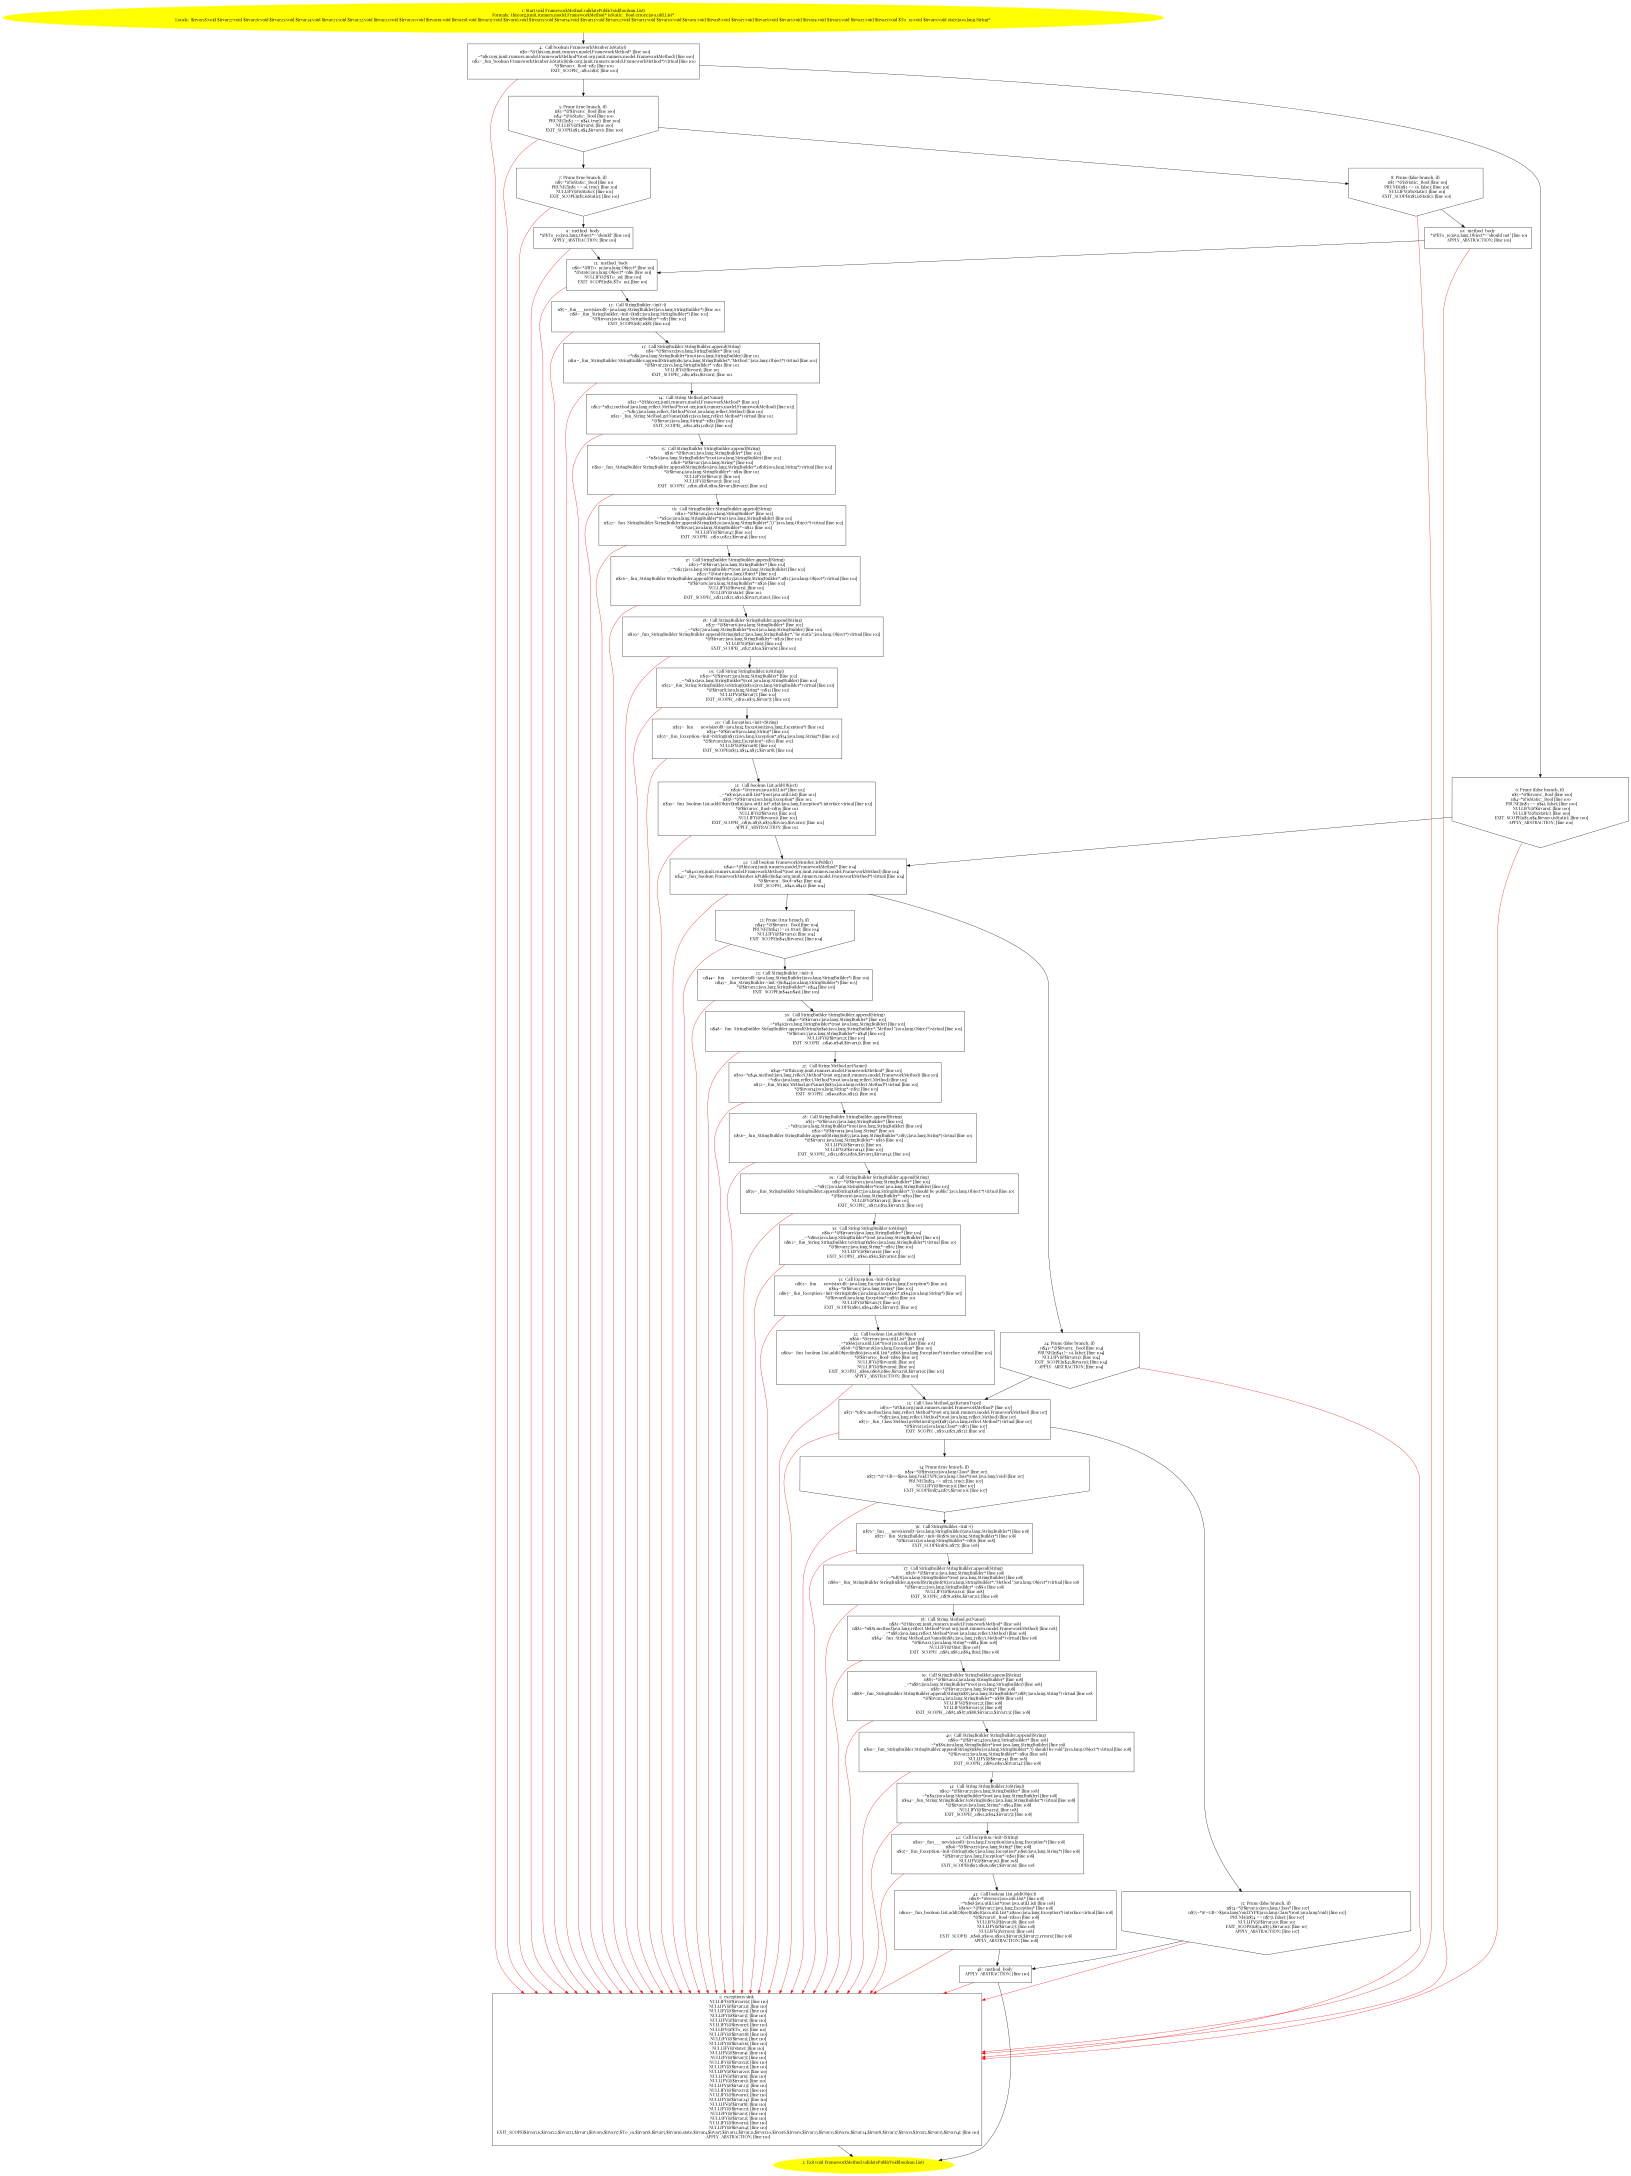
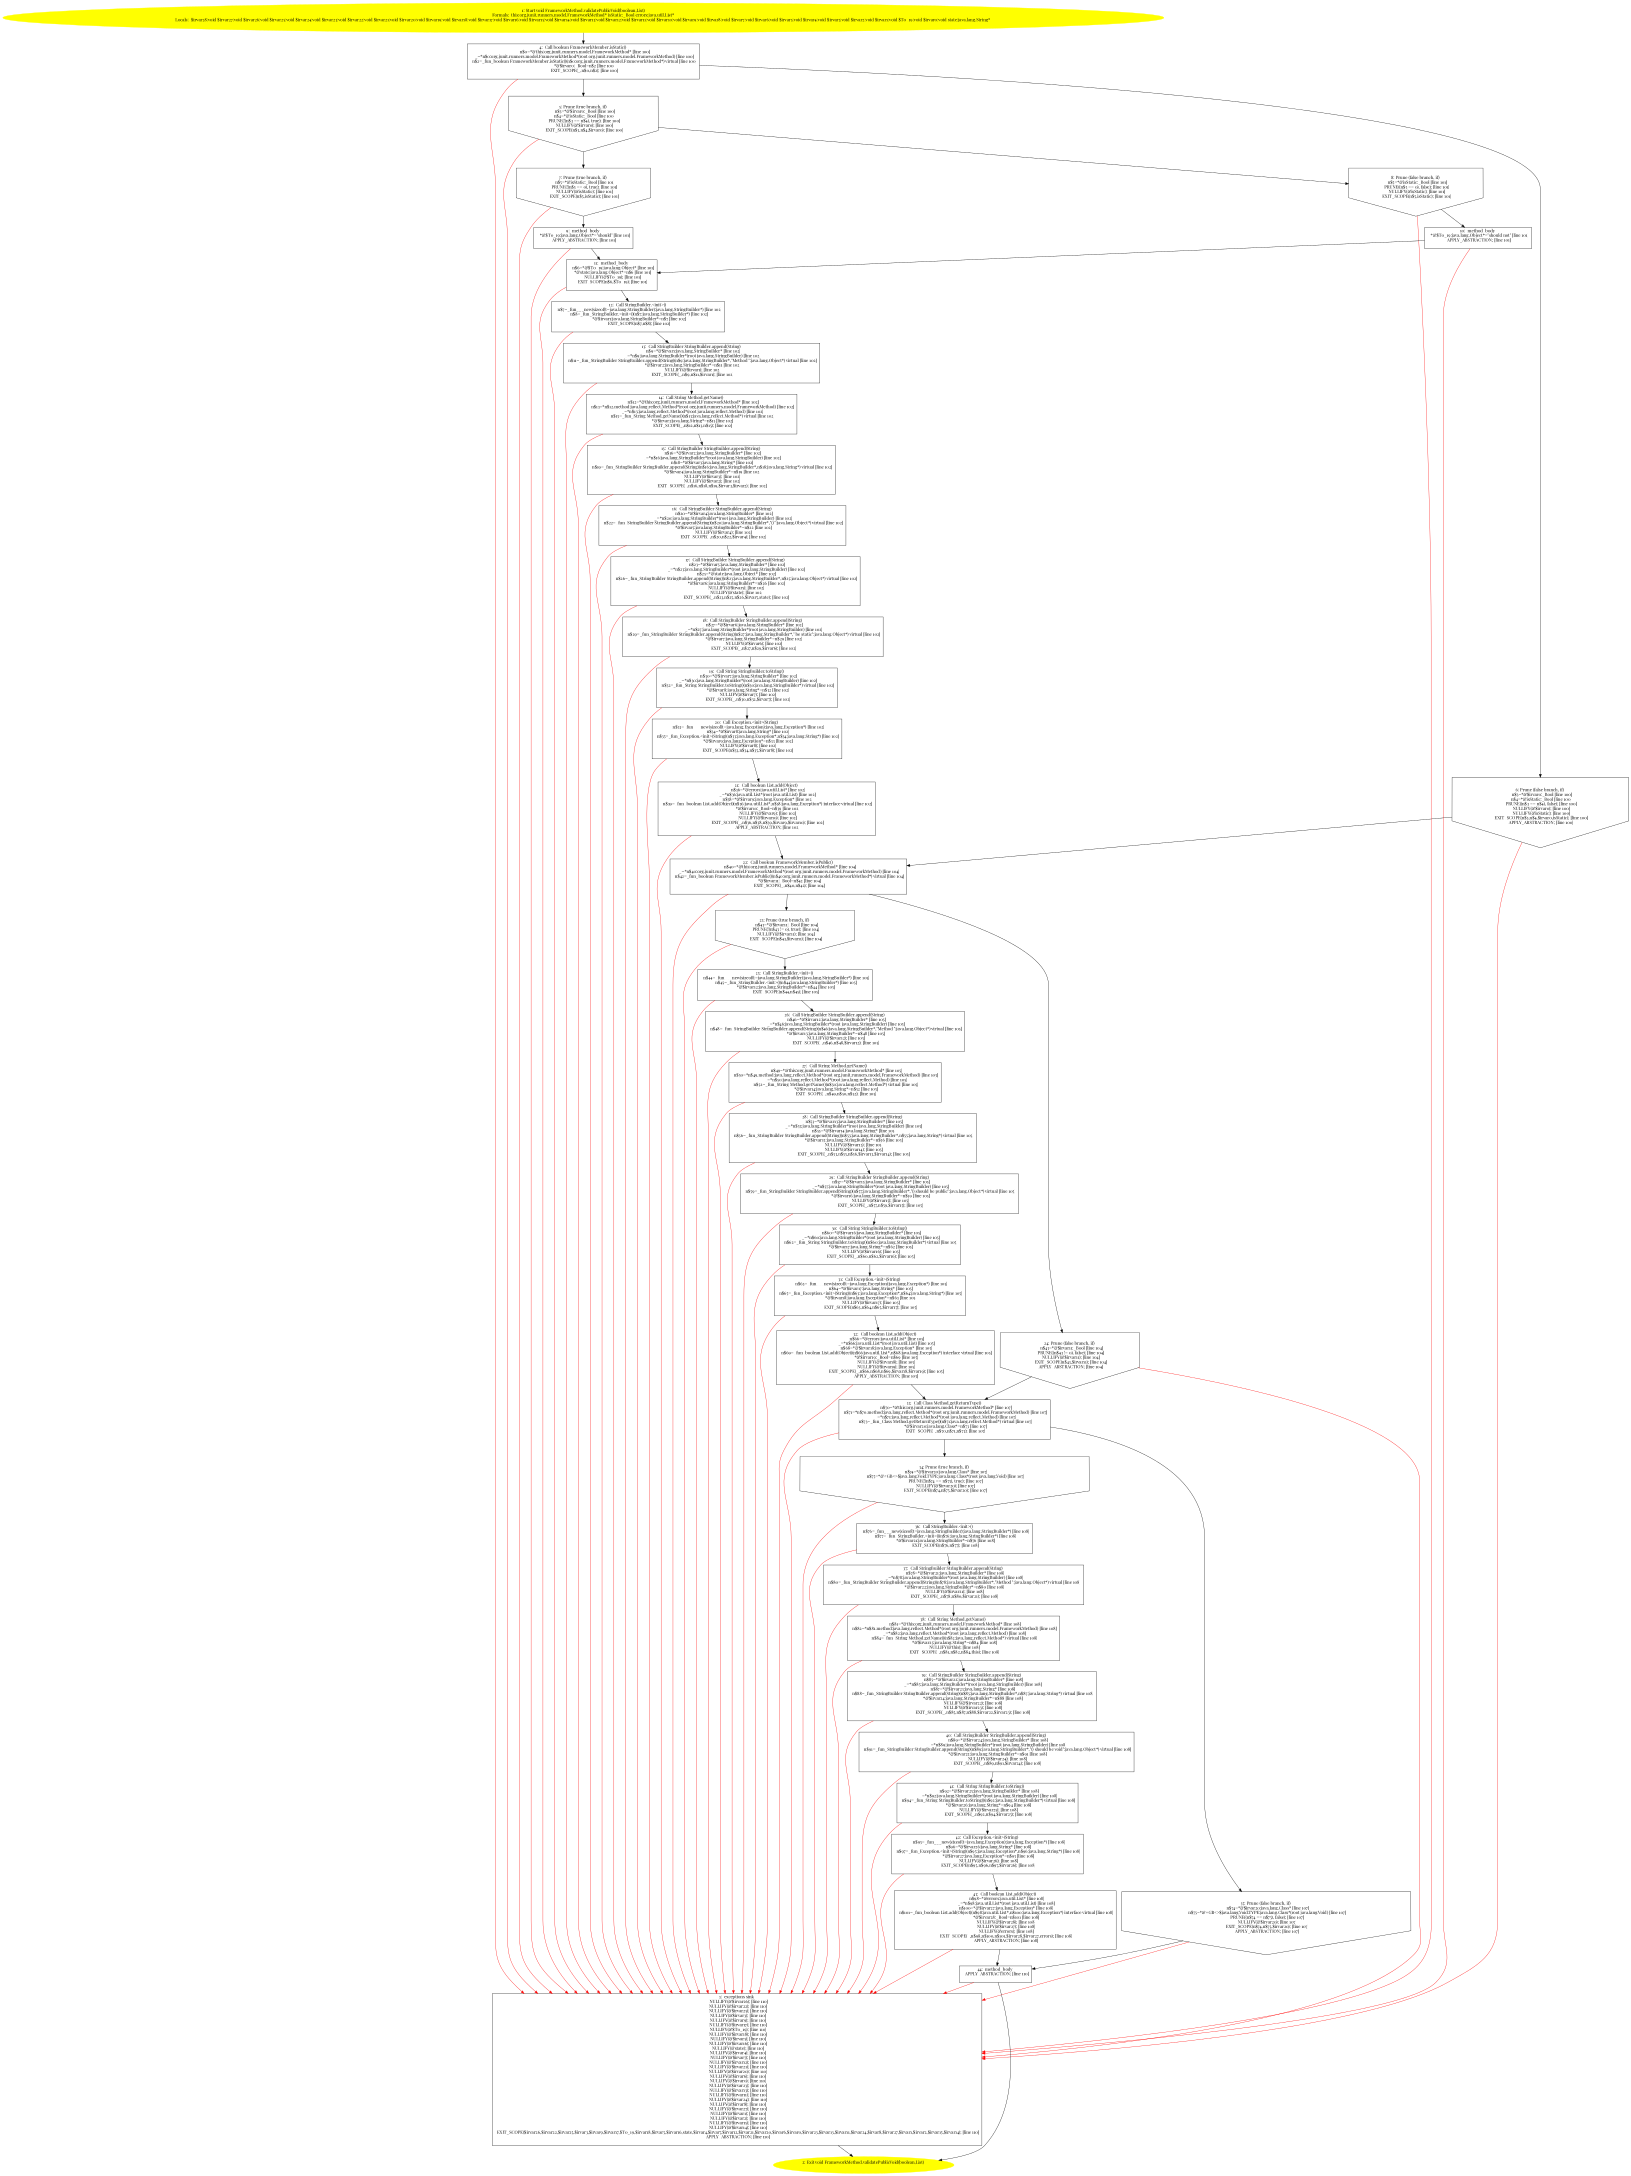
(996, 1974) -> (996, 1974)
